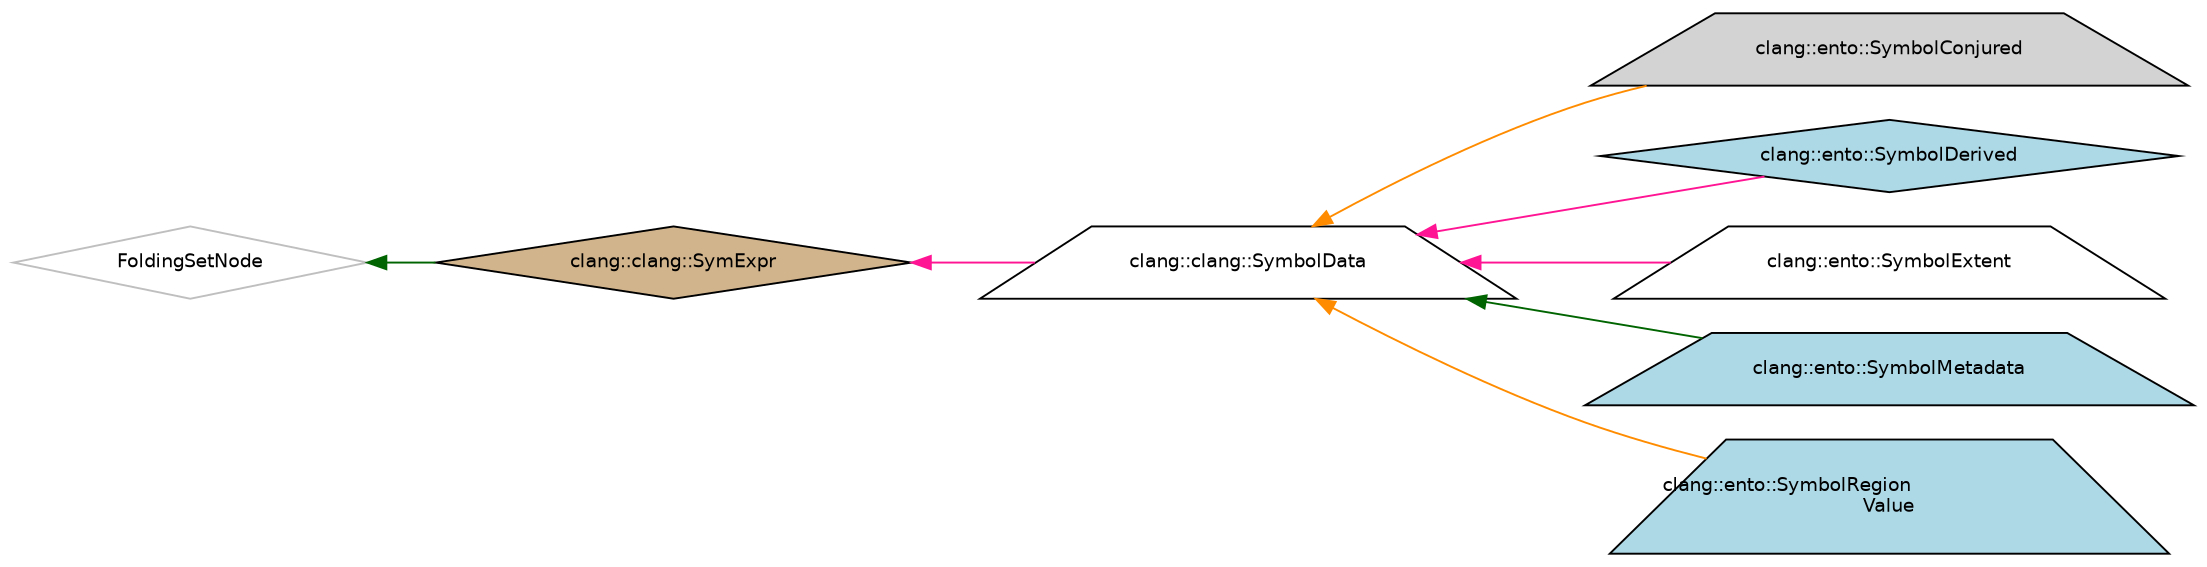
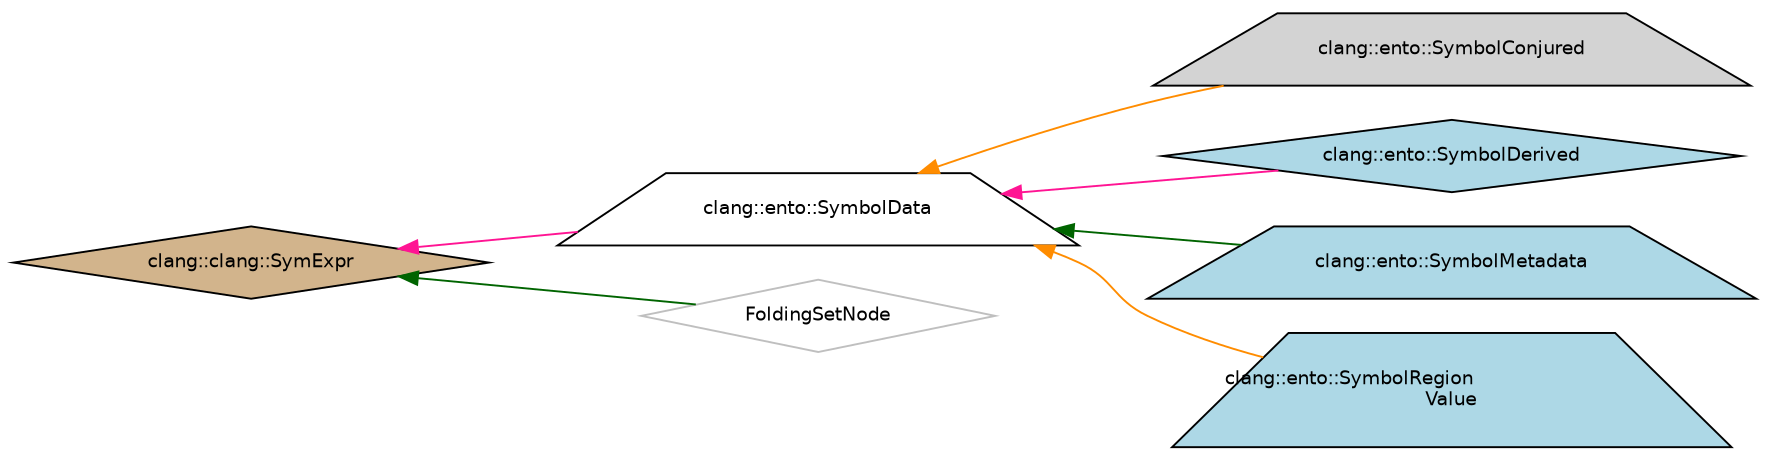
(411, 263) -> (557, 291)
(1248, 263) -> (818, 209)
(1889, 263) -> none
